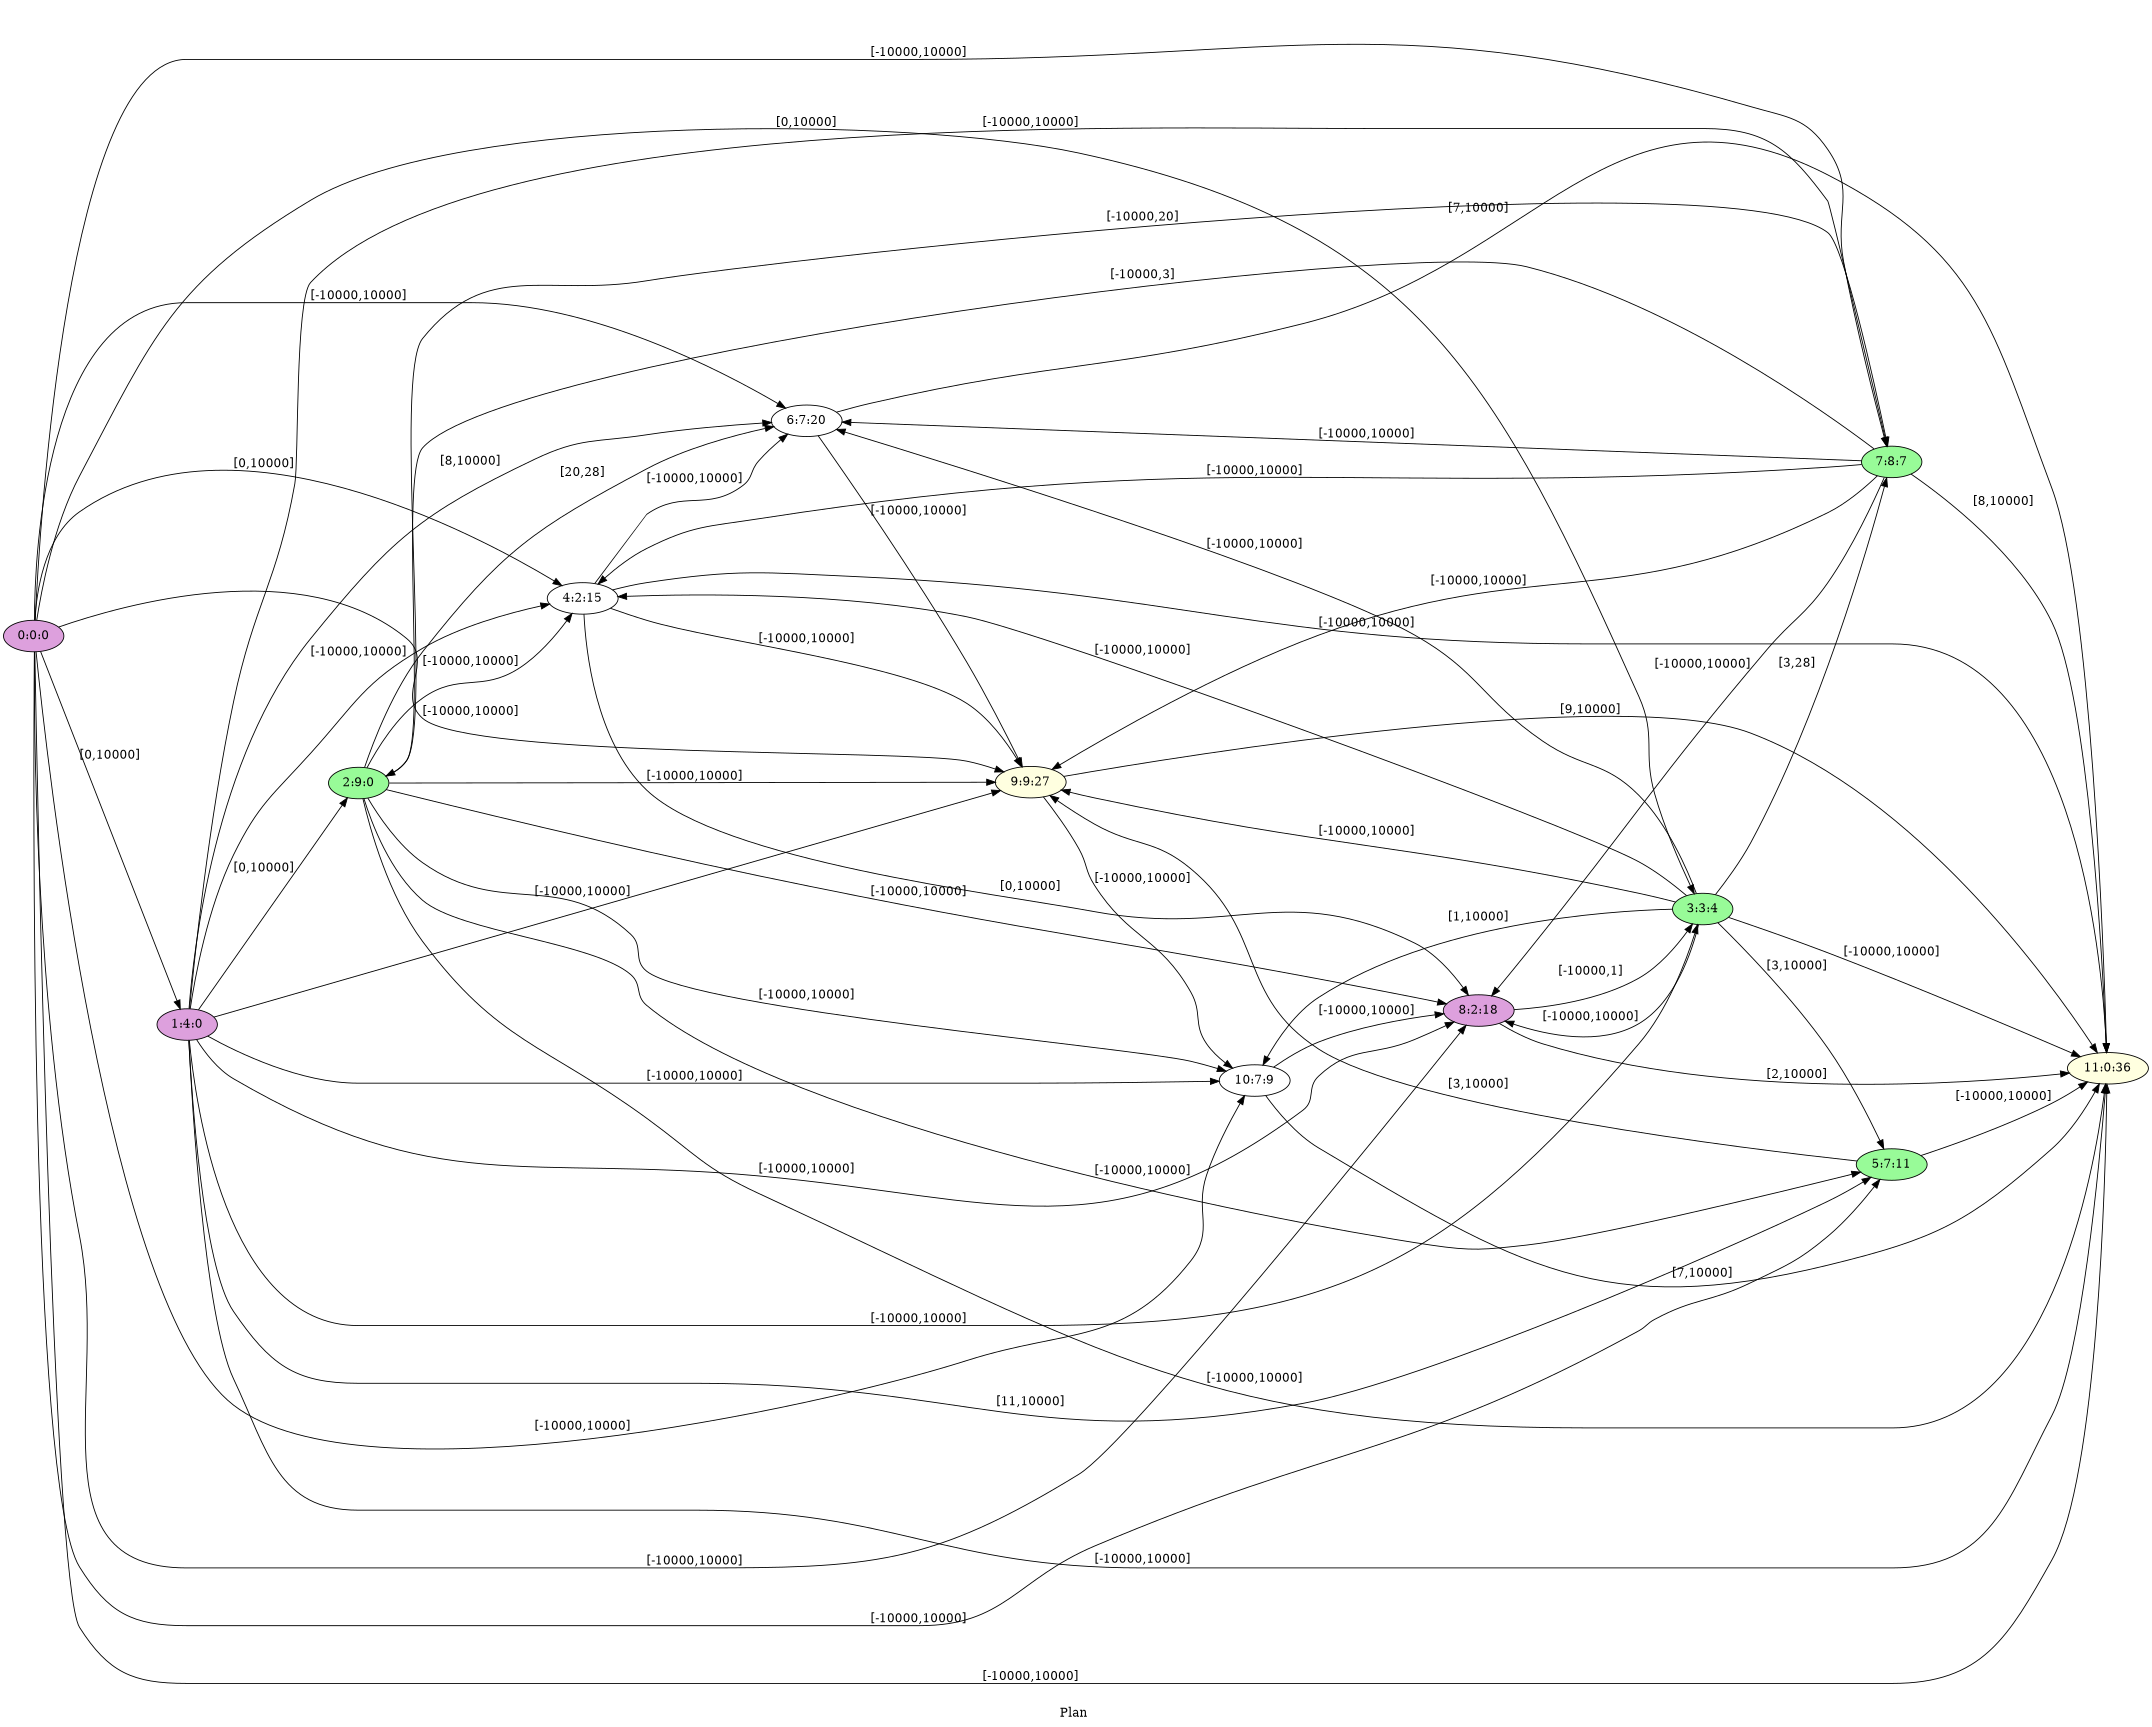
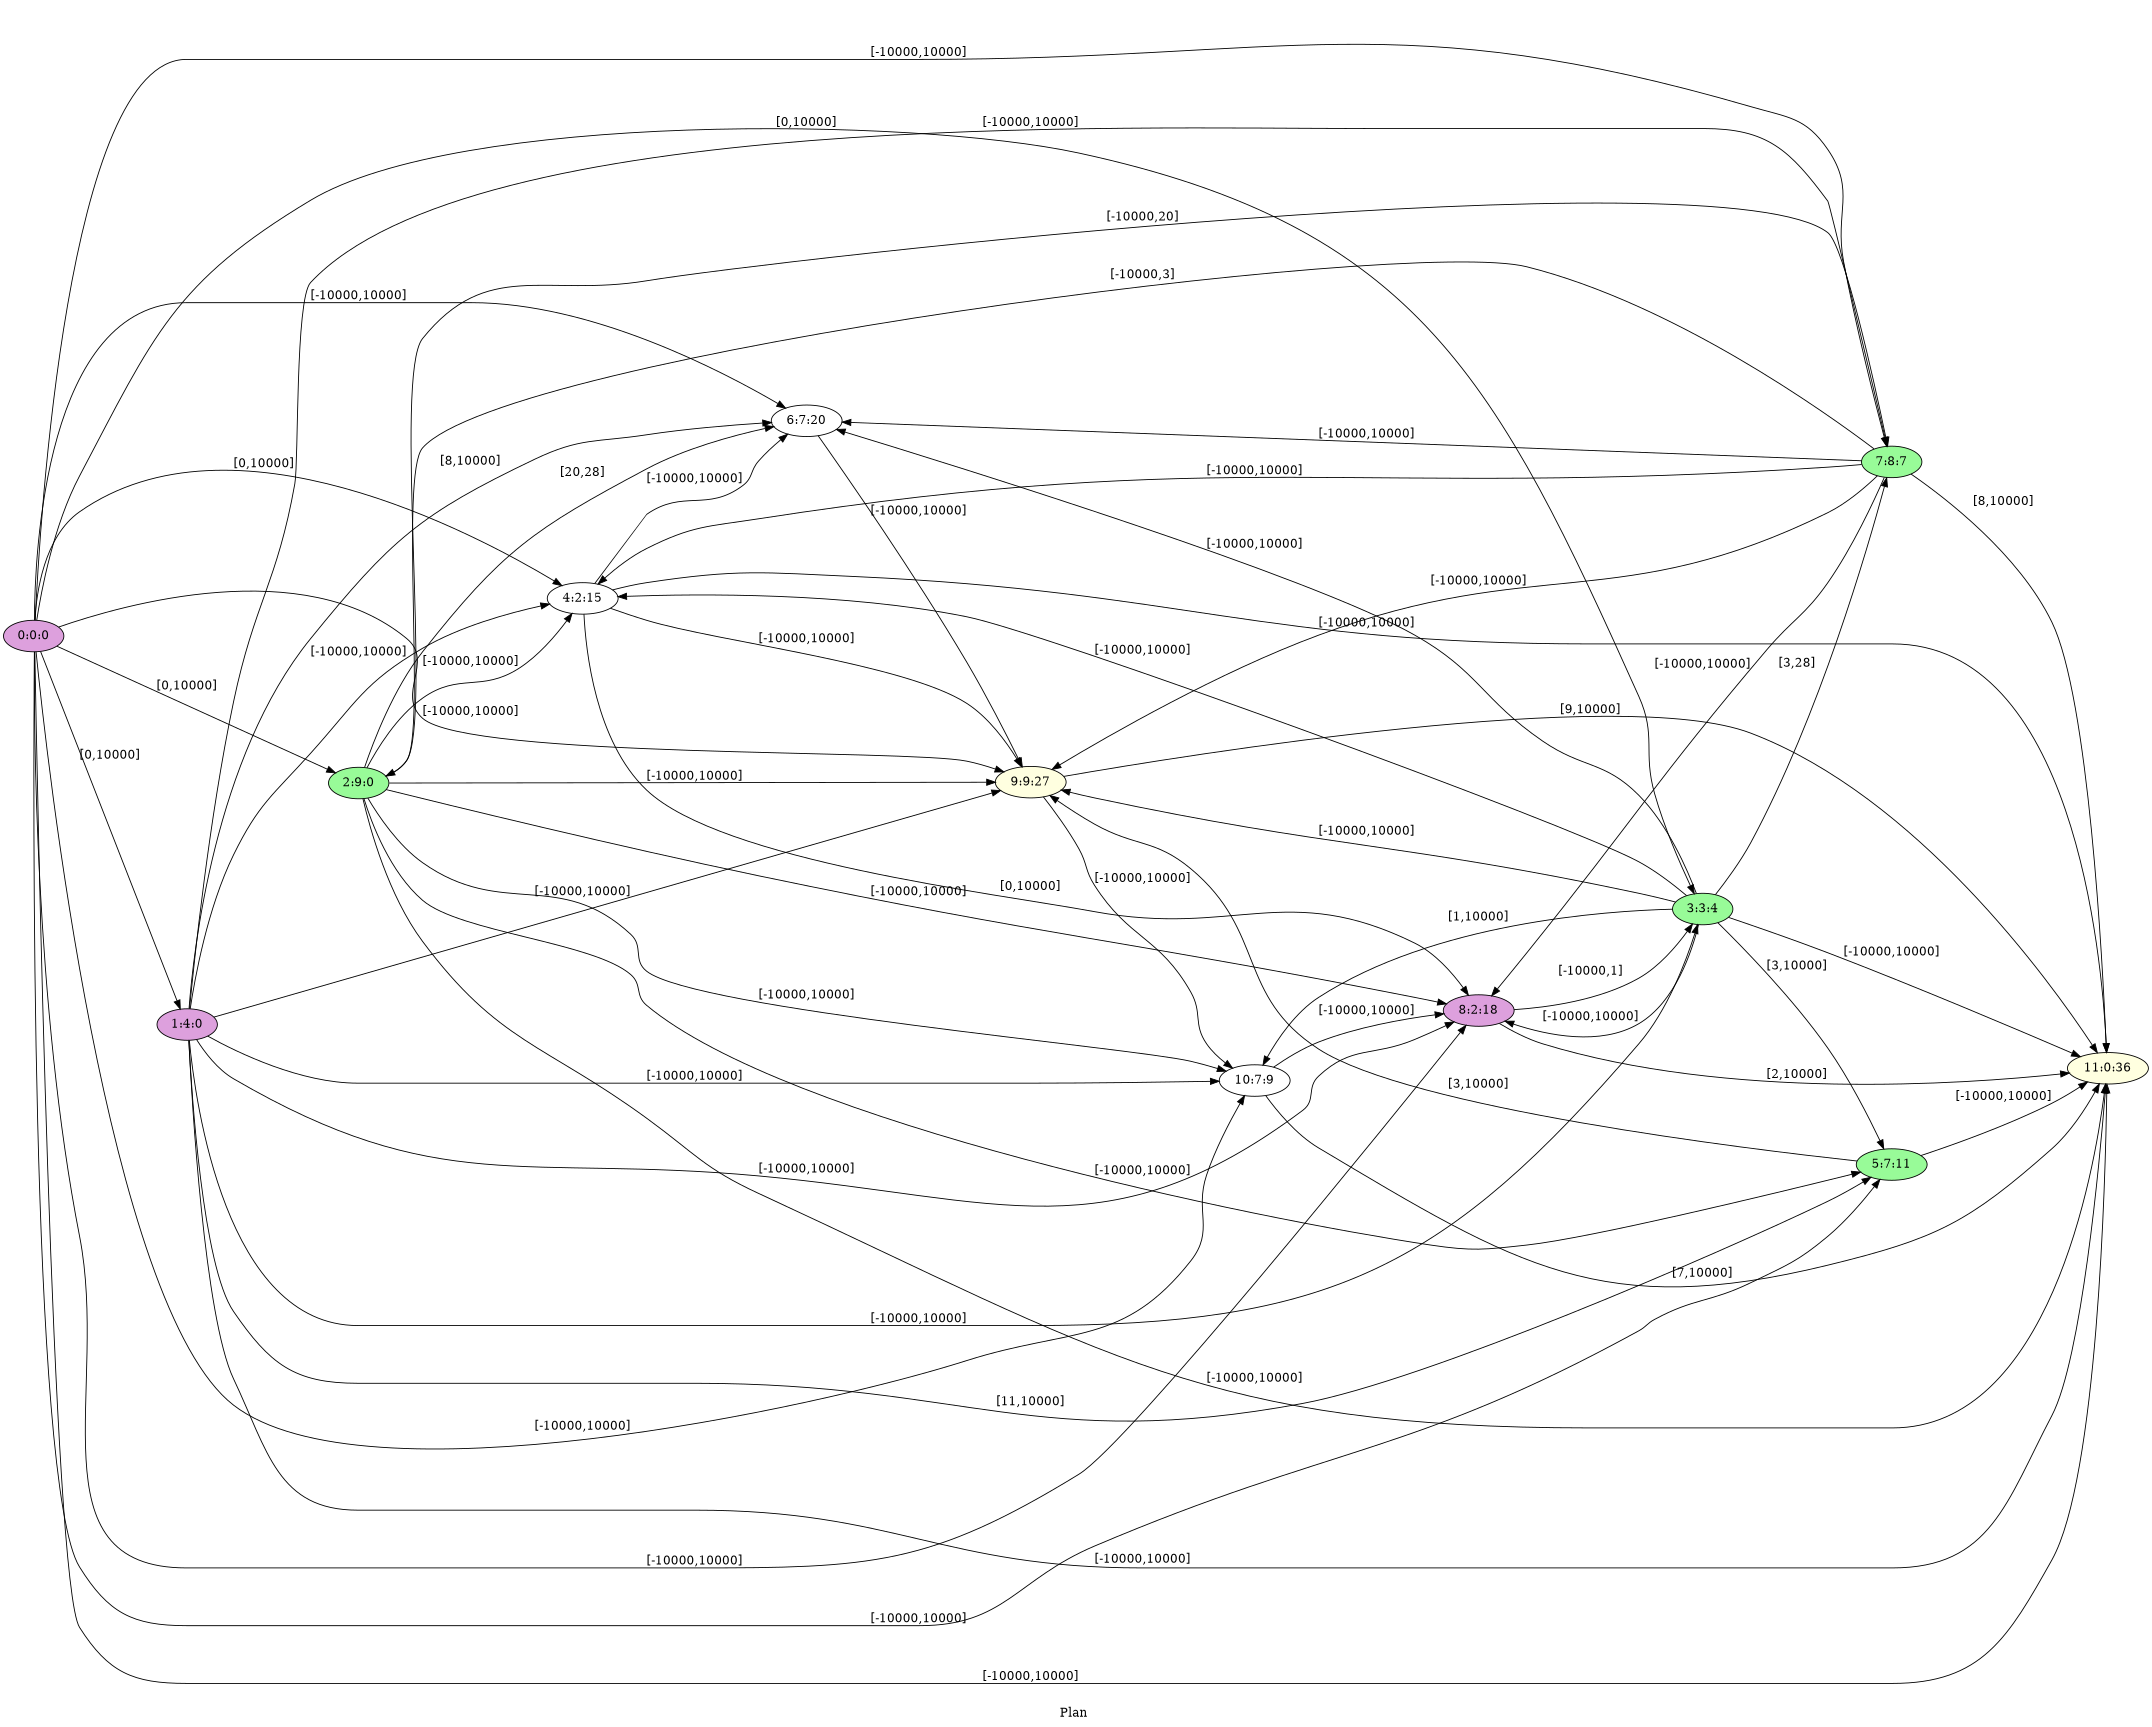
(1738, 146) -> none
(270, 907) -> (192, 708)
